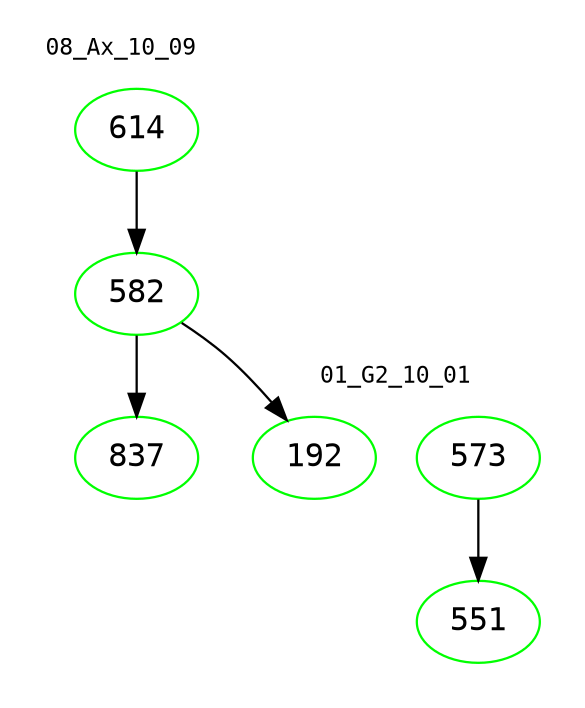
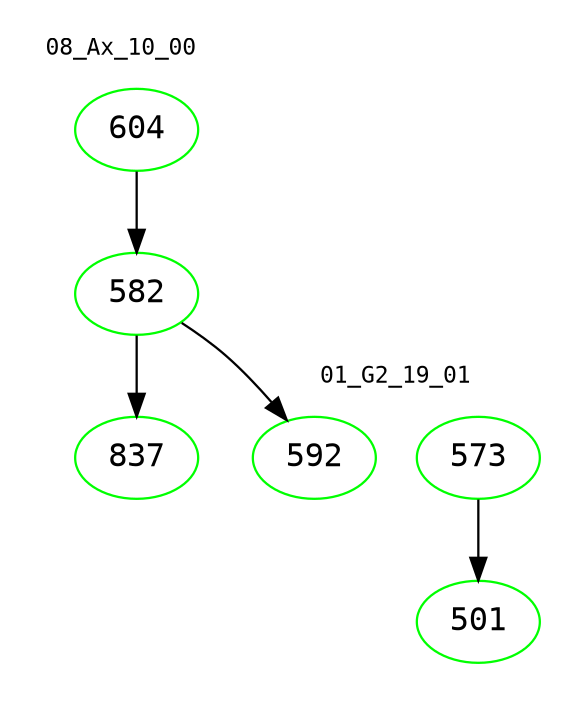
(122, 49) -> (122, 49)
(137, 130) -> (137, 130)
(396, 377) -> (396, 377)
(314, 458) -> (314, 458)
(478, 622) -> (478, 622)
